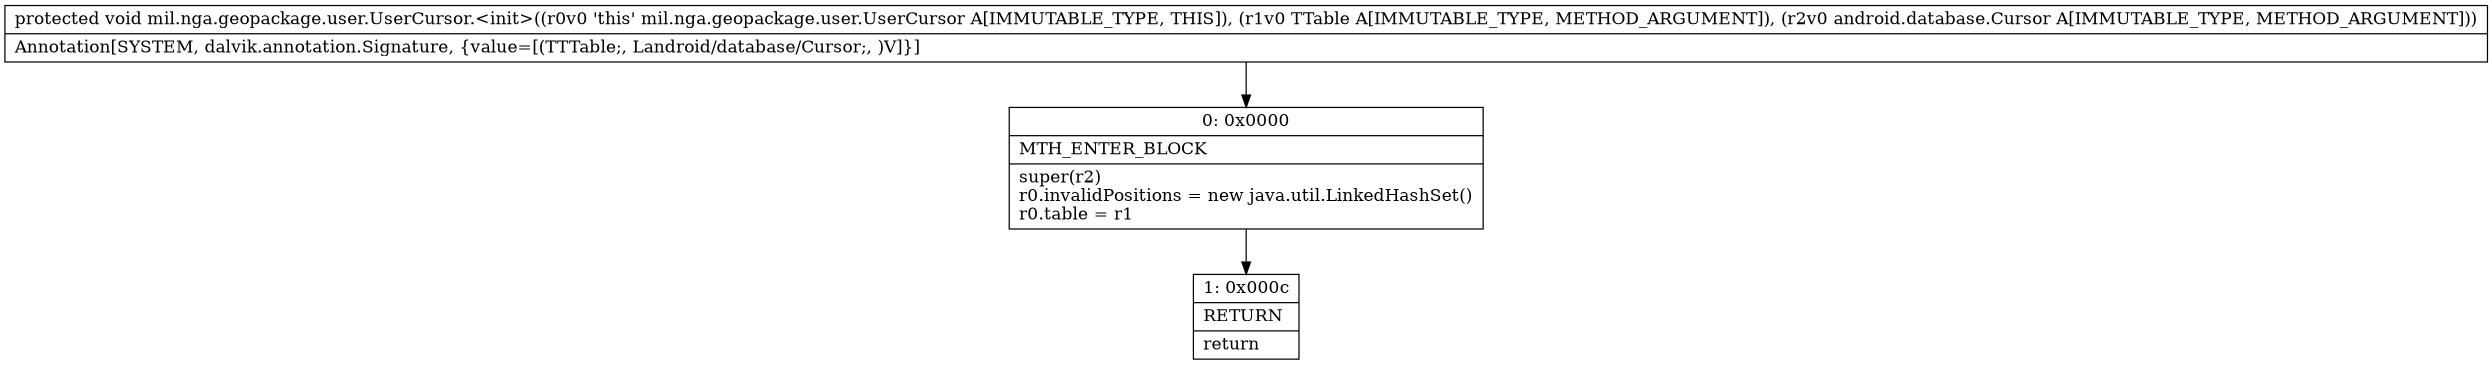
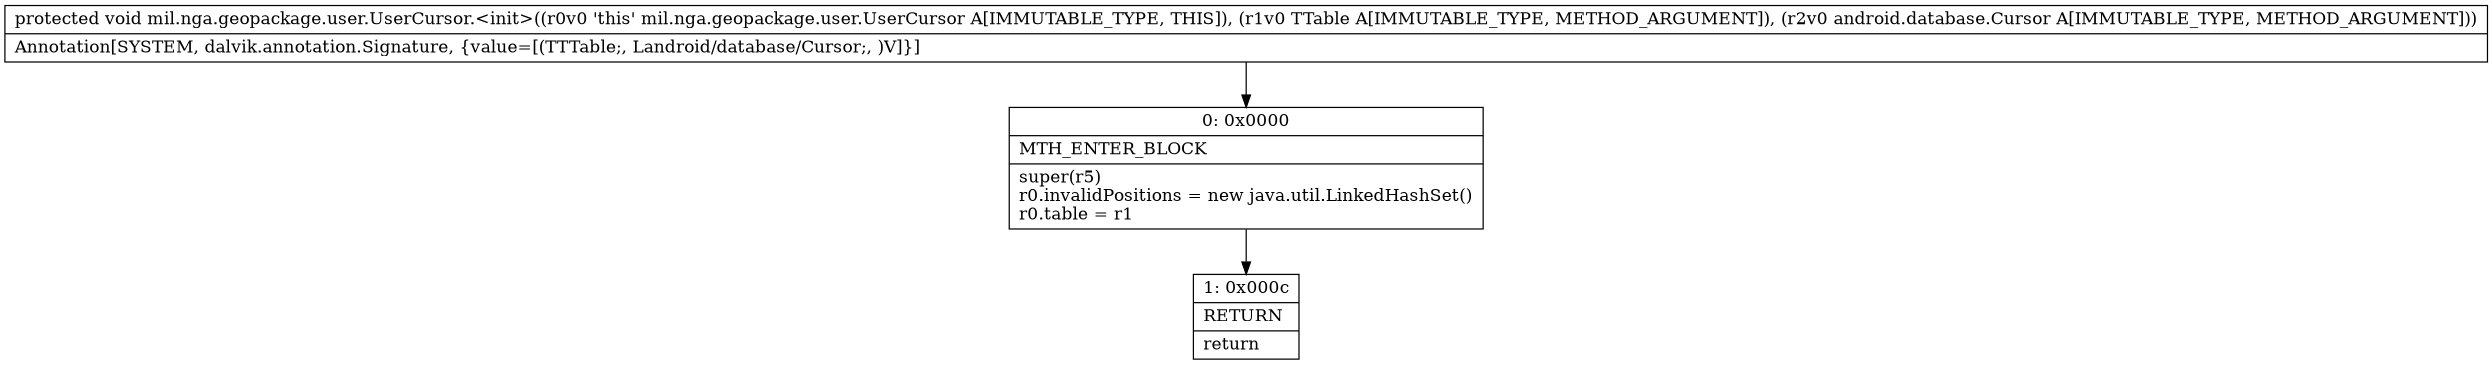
(1060, 177) -> (1060, 177)
